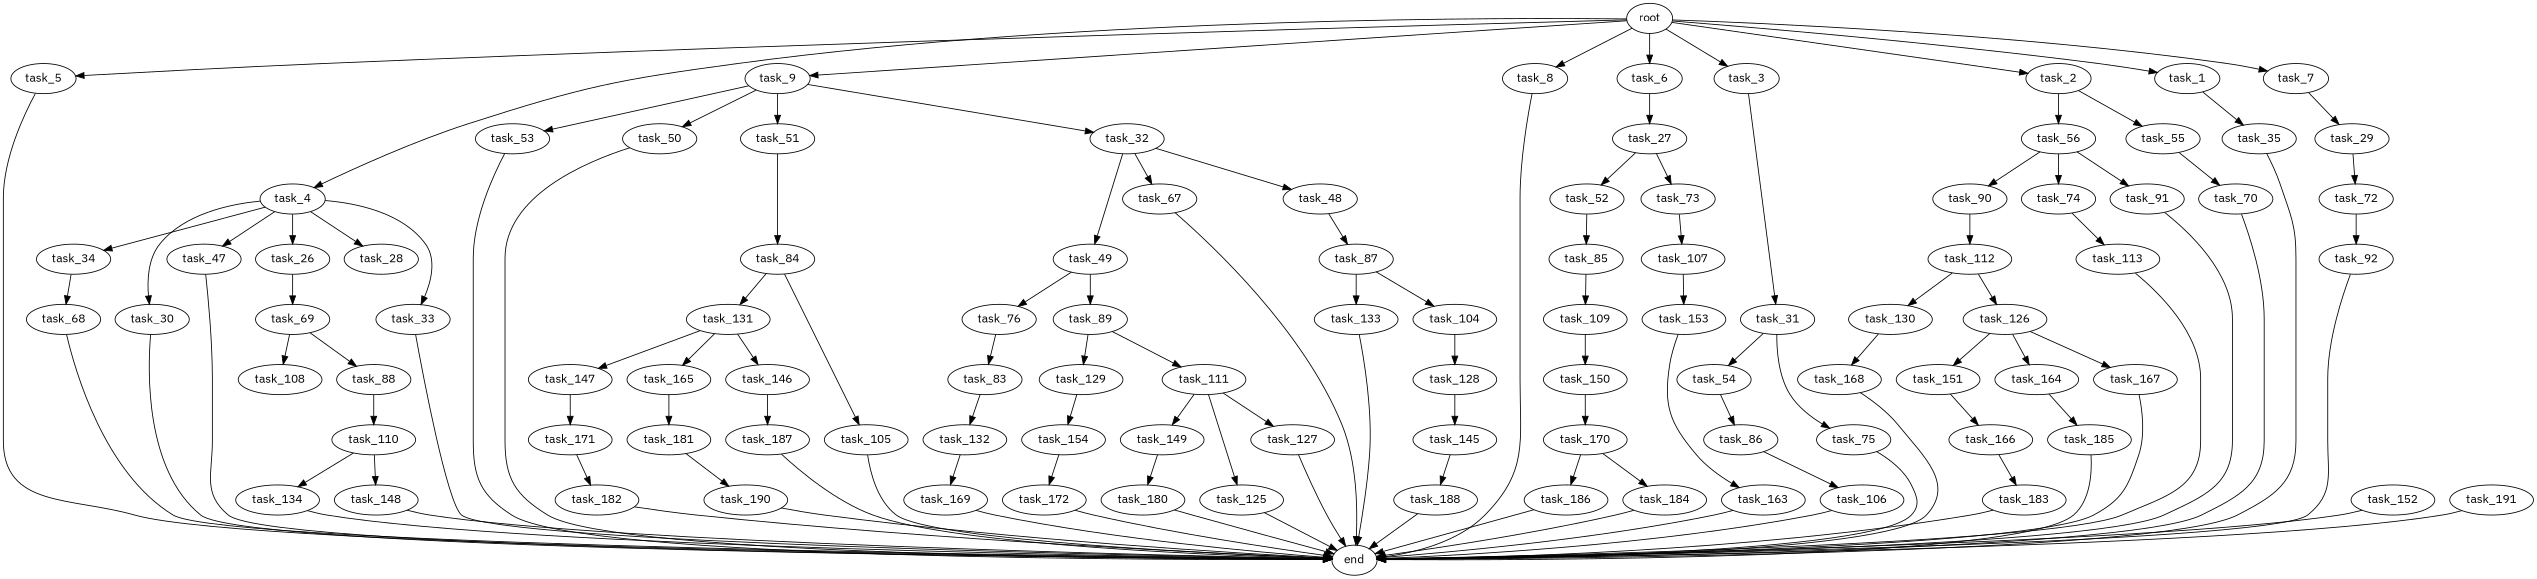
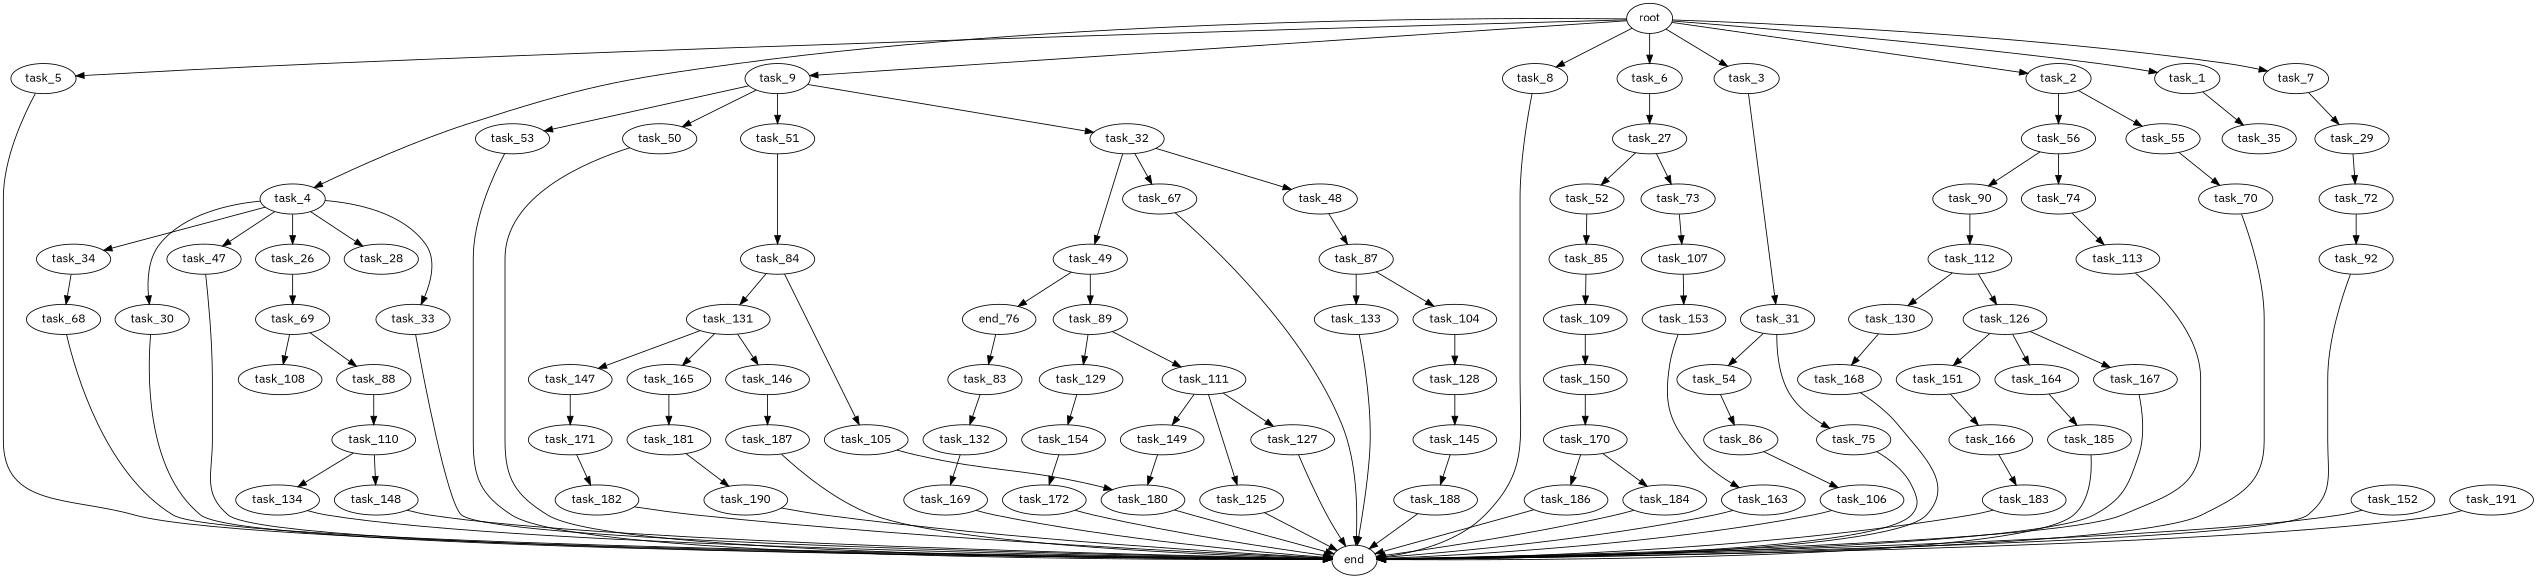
(2147, 199) -> none
(999, 319) -> (999, 319)
(2226, 518) -> none
(1075, 544) -> (1000, 469)
